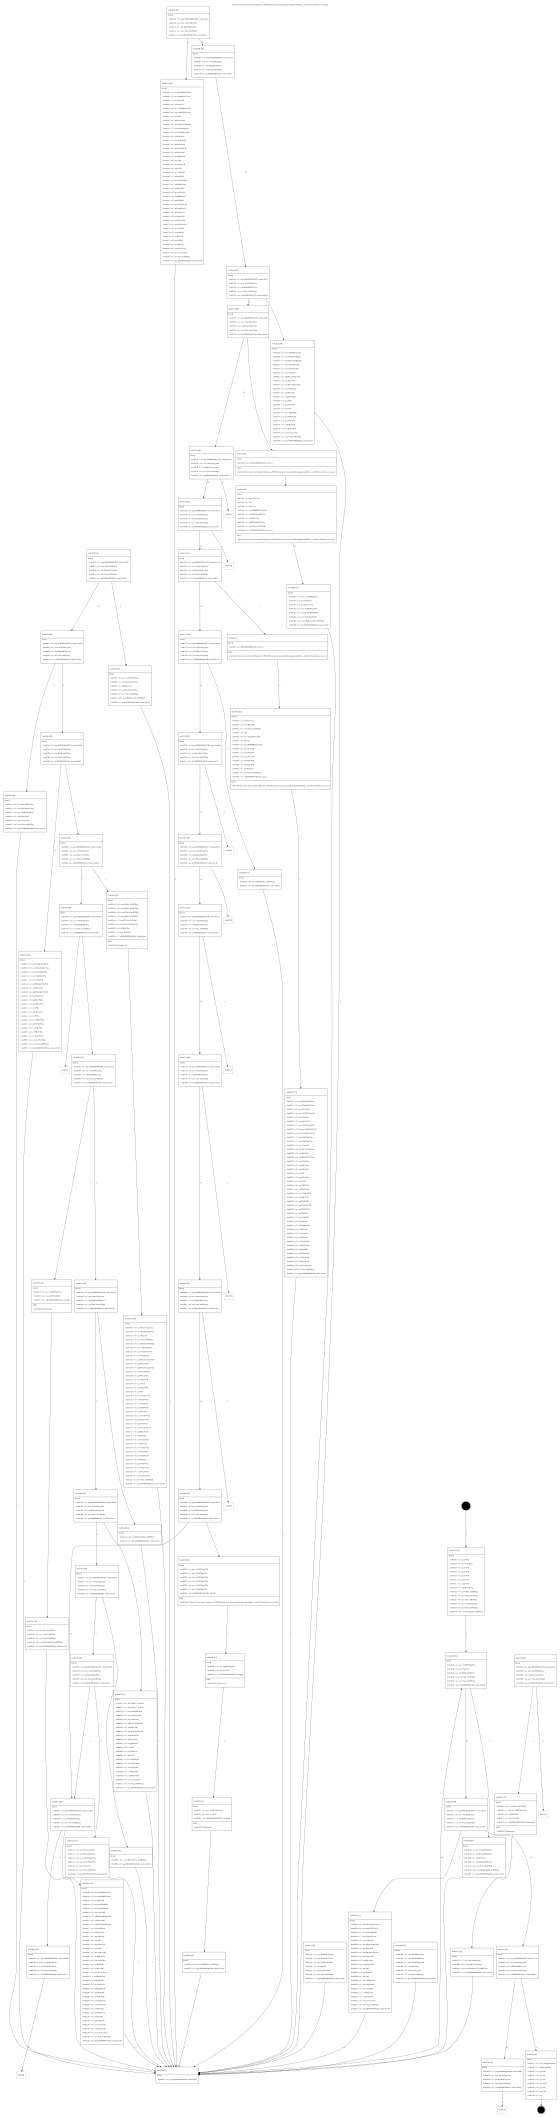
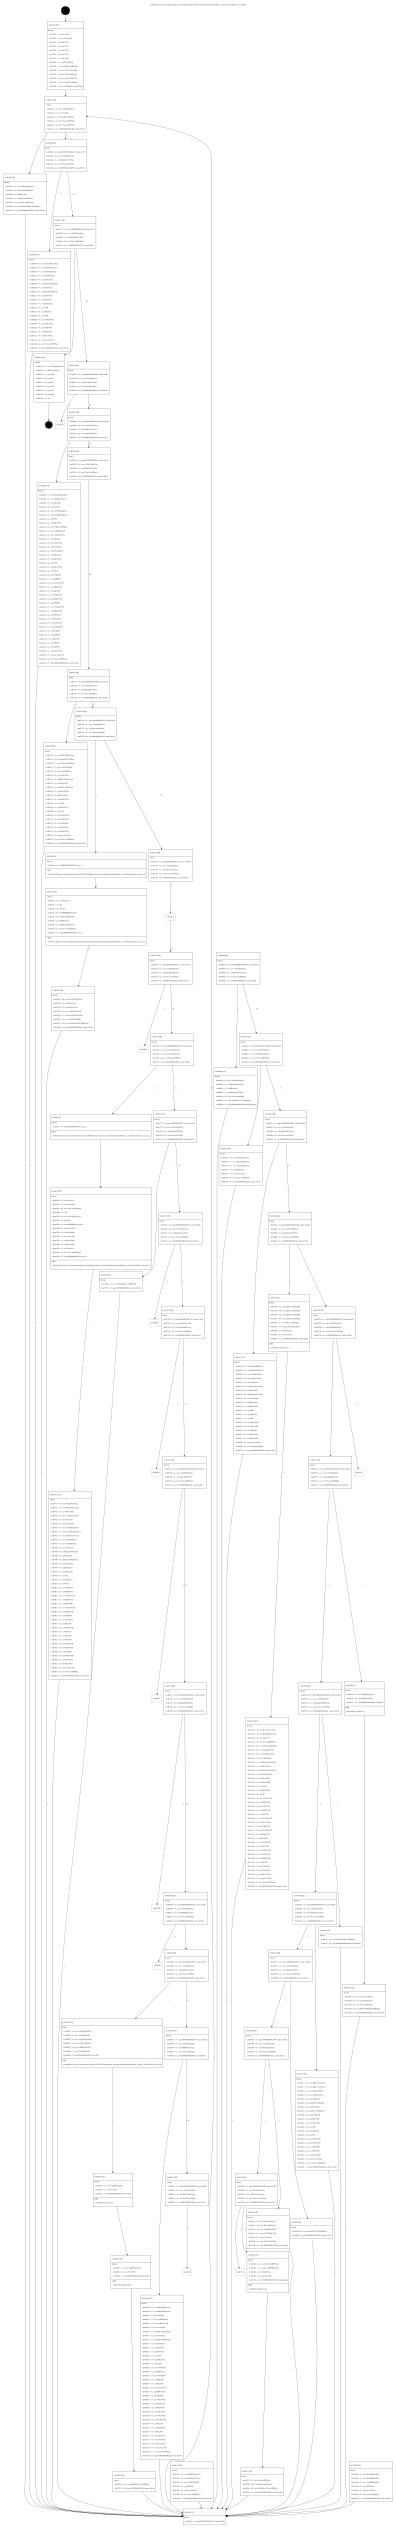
none -> (88, 401)
(206, 488) -> (171, 935)
(82, 1742) -> (262, 2116)
